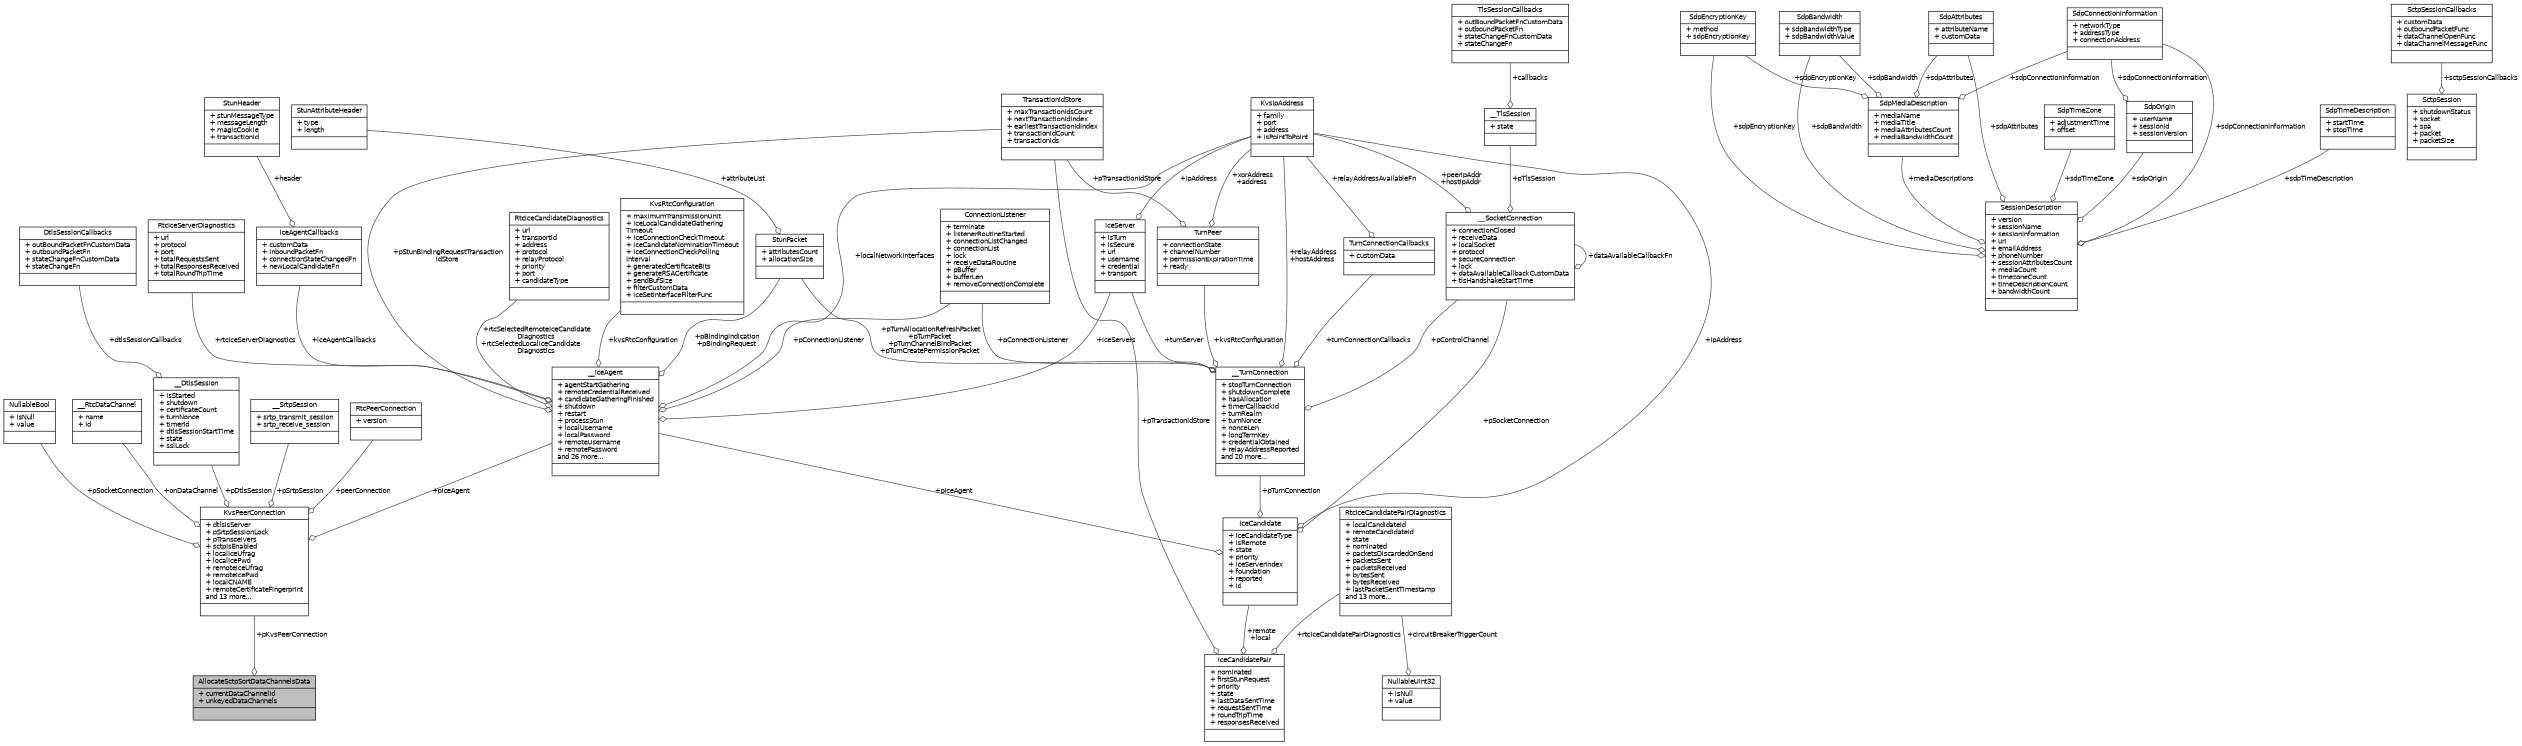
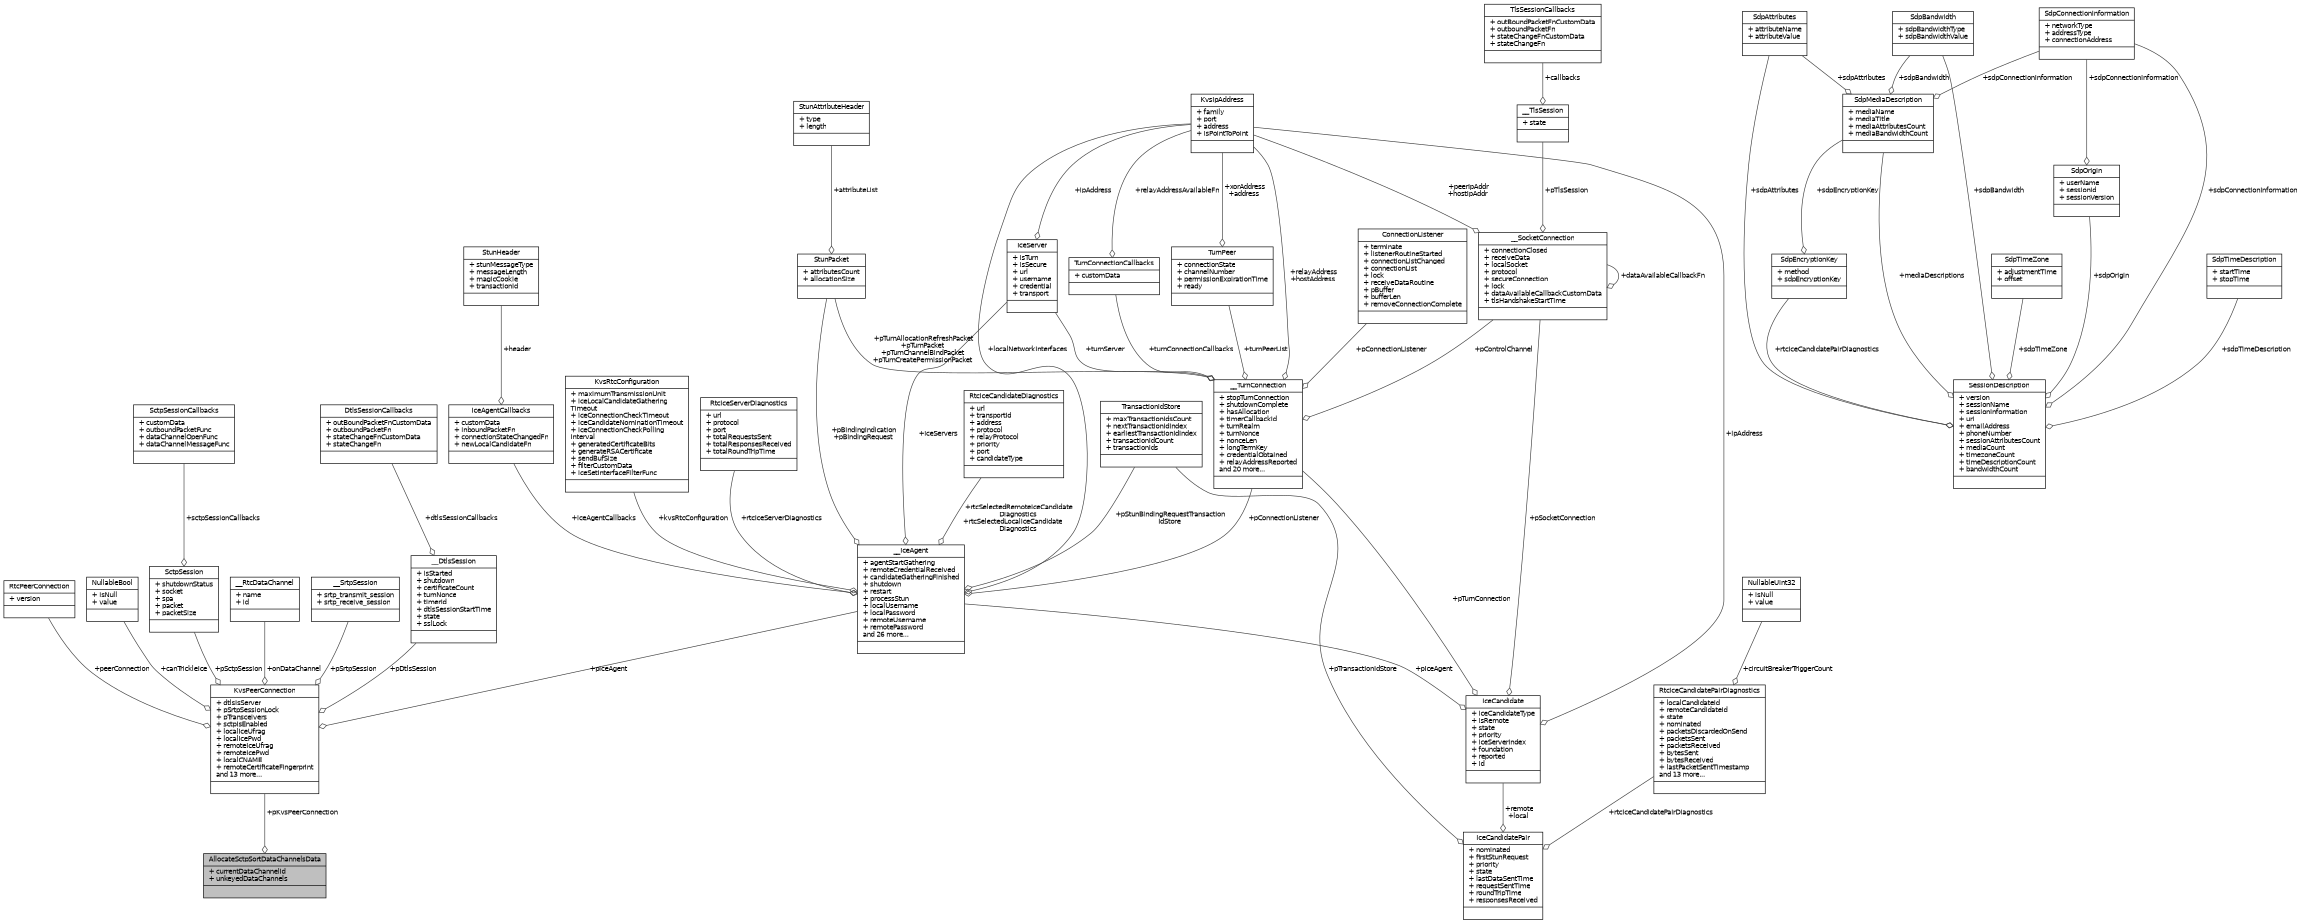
(1957, 37) -> (1774, 37)
(1797, 84) -> (1806, 186)
(1763, 127) -> (1826, 350)
(1128, 193) -> none
(788, 329) -> (1128, 570)
(1248, 341) -> (1265, 350)
(119, 491) -> (183, 669)
(1405, 642) -> (1749, 650)
none -> (204, 656)
